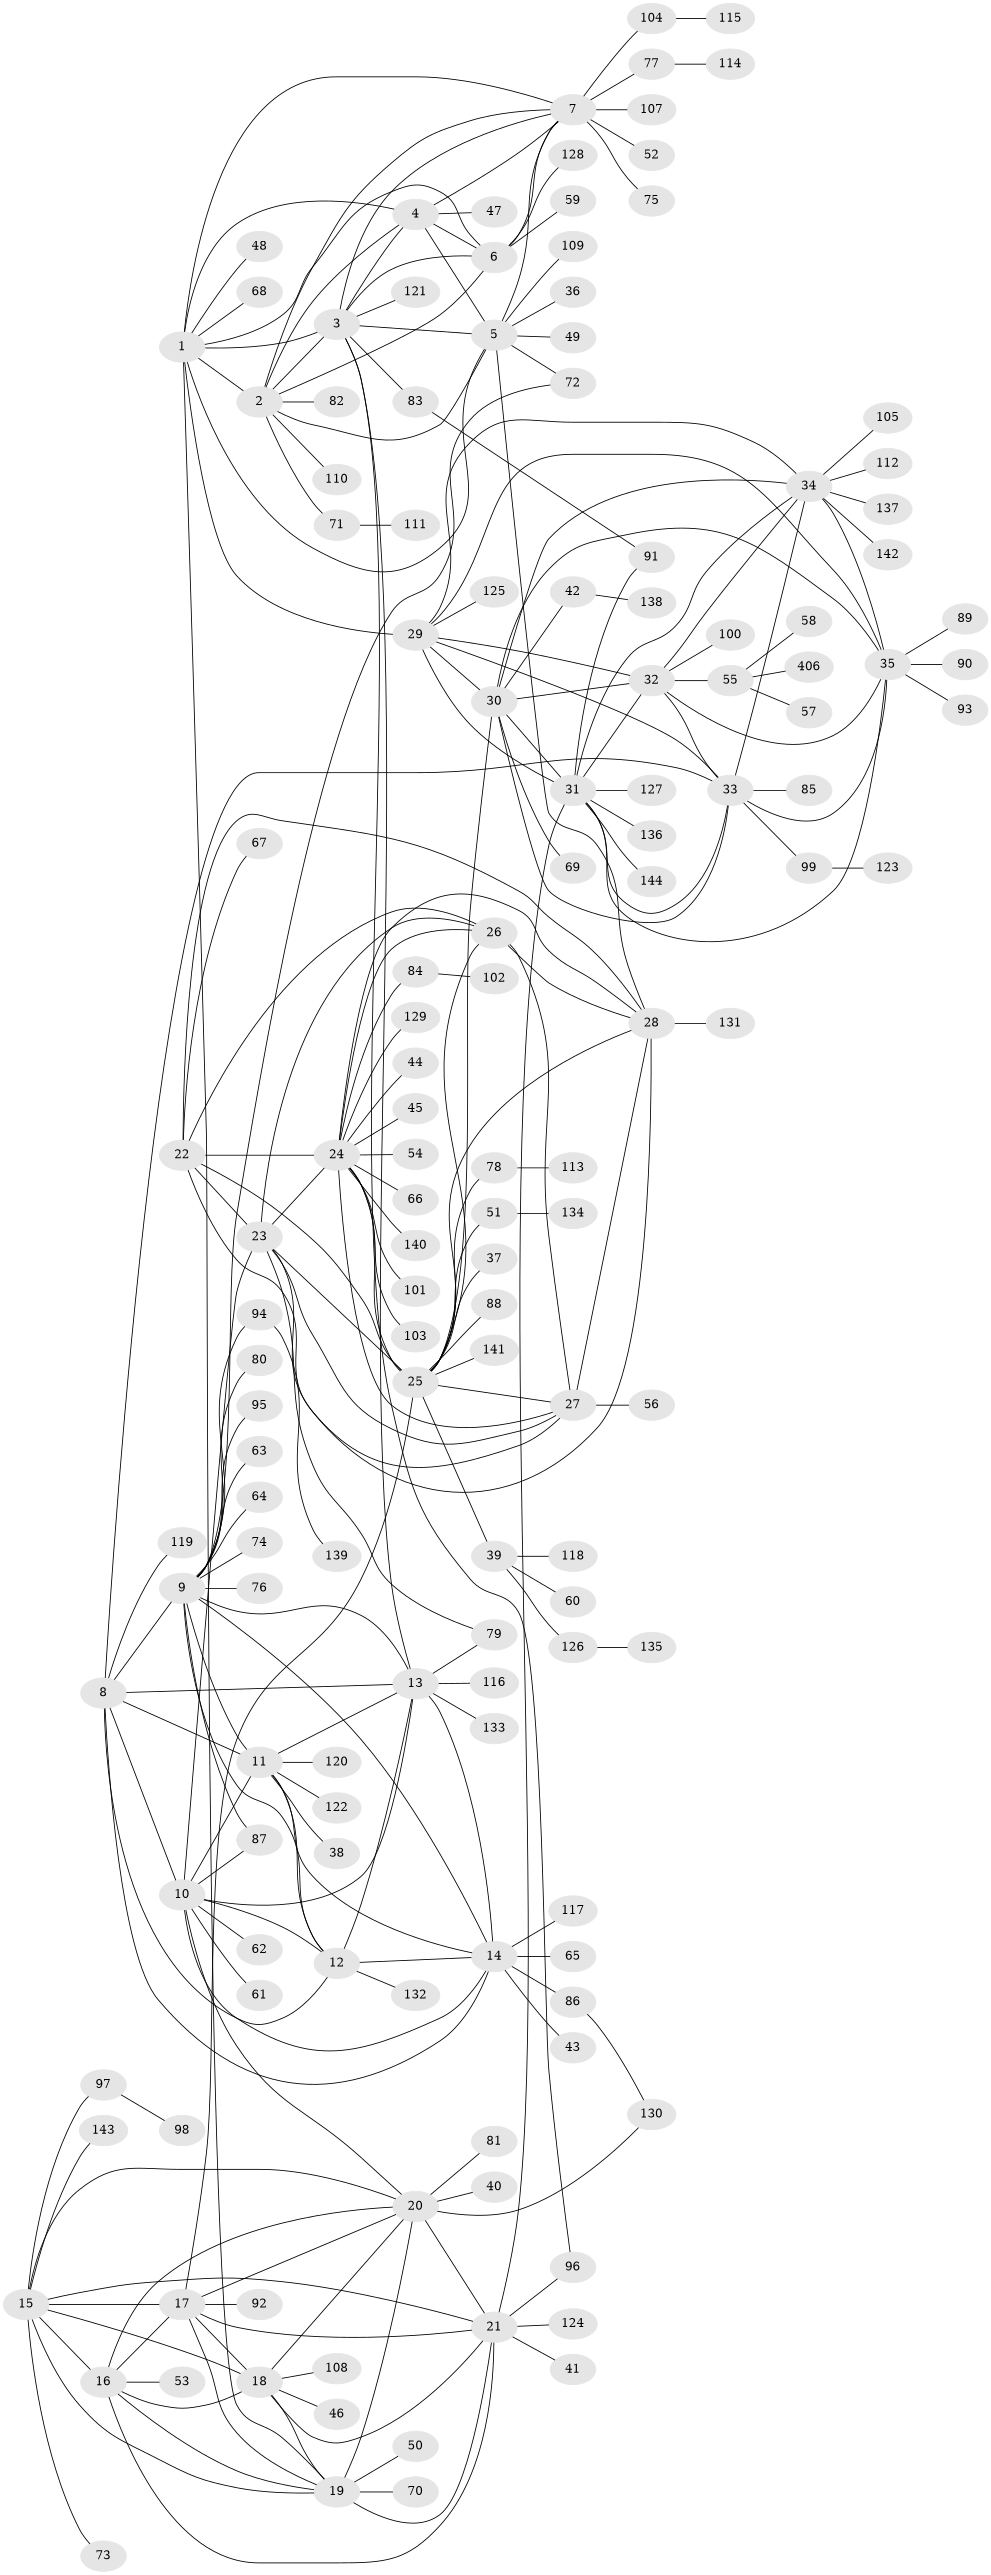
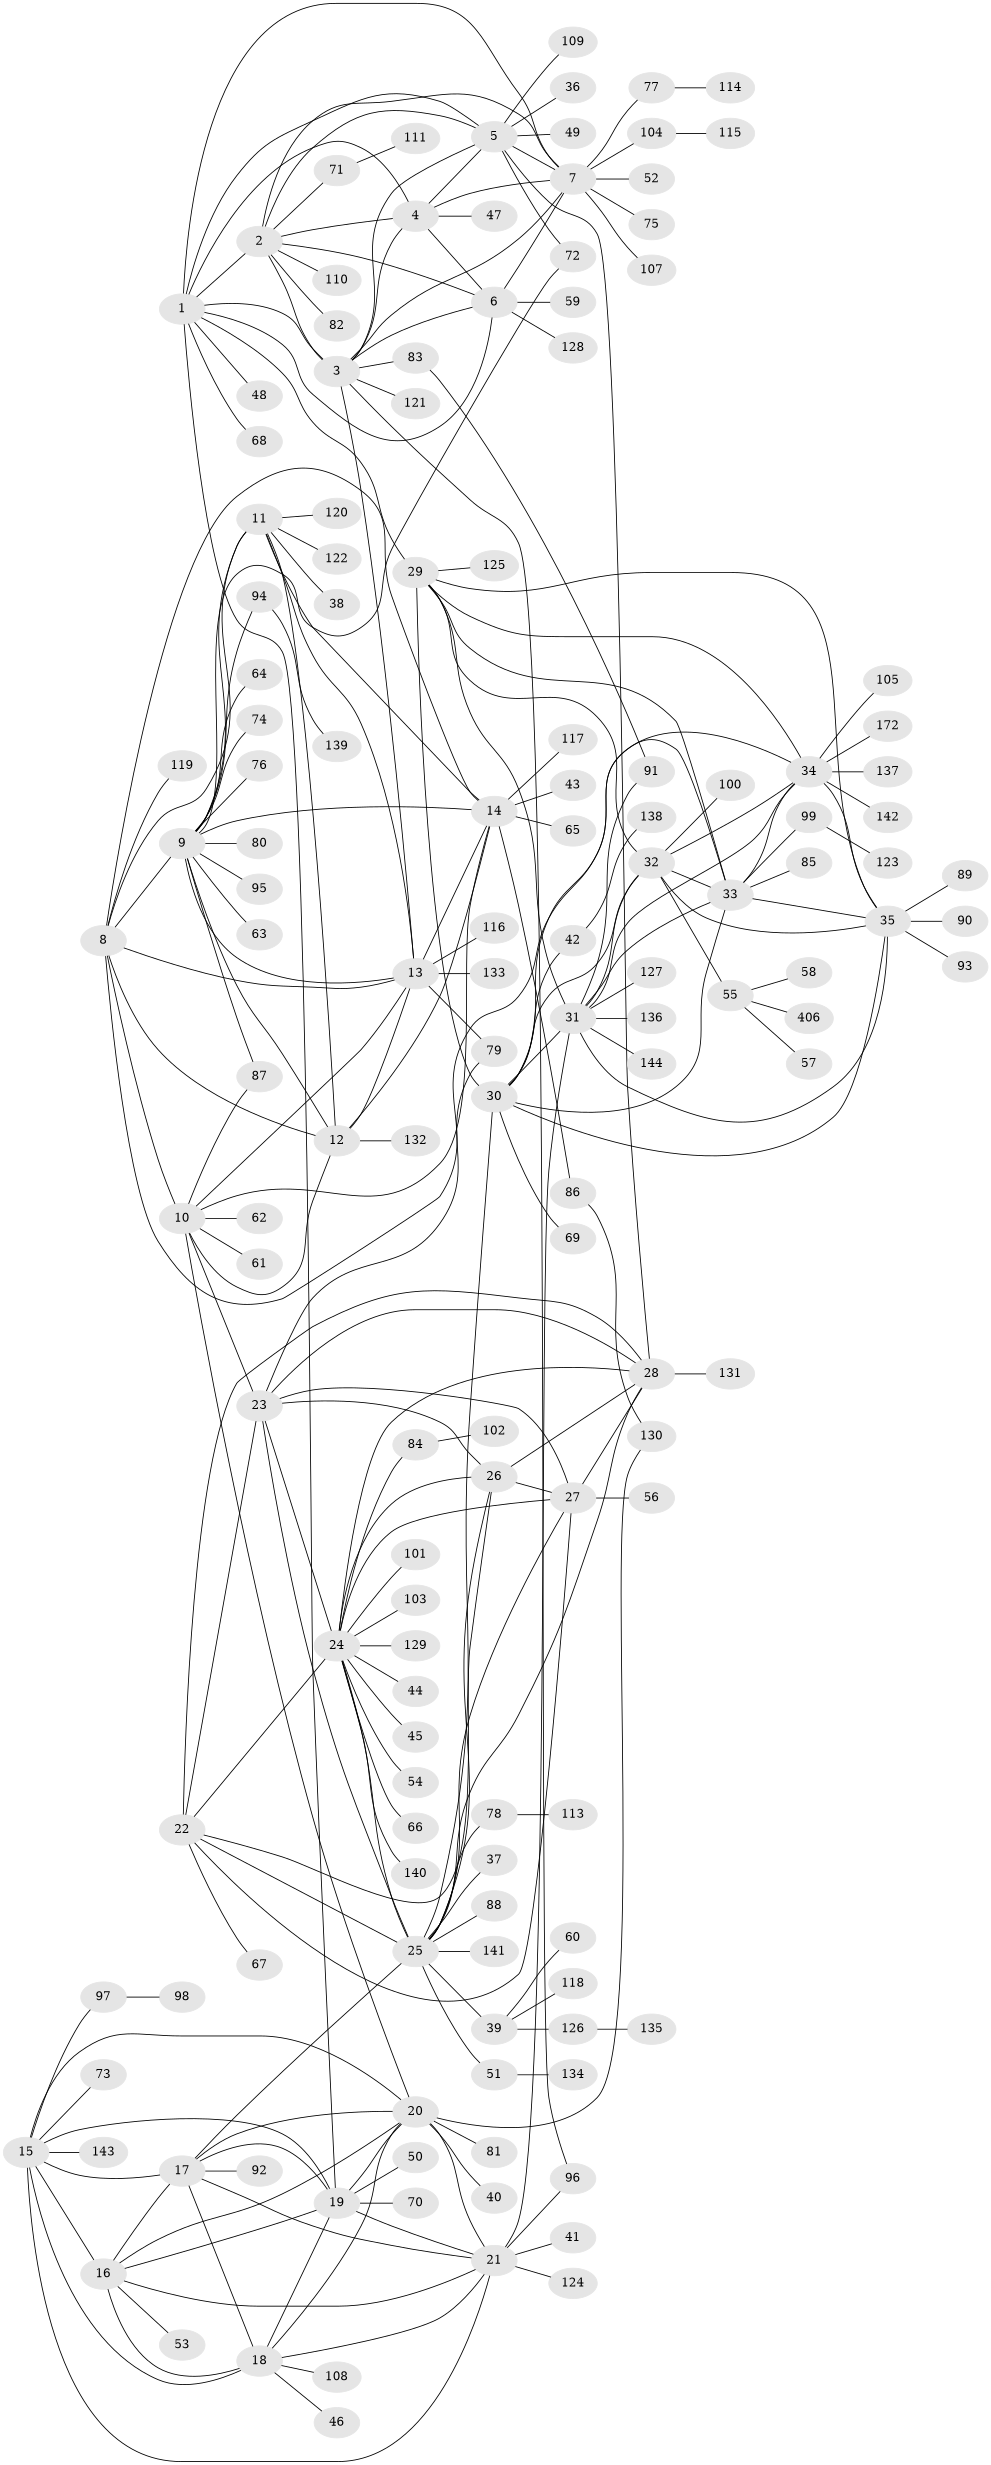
(888, 464) -> (888, 726)
(227, 1818) -> none
